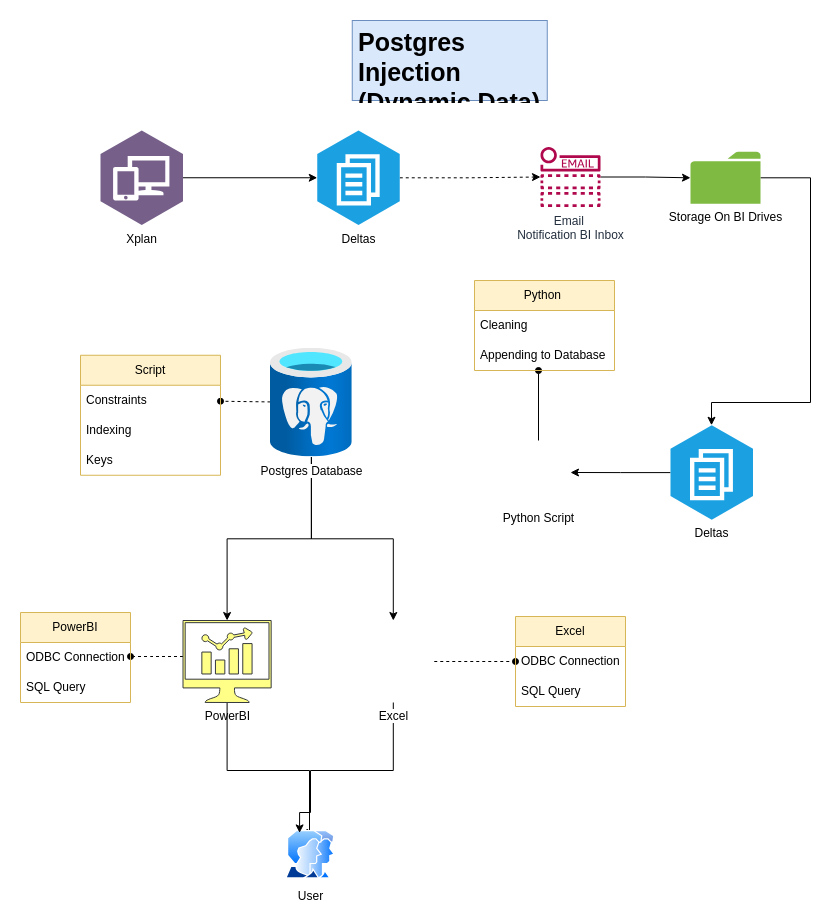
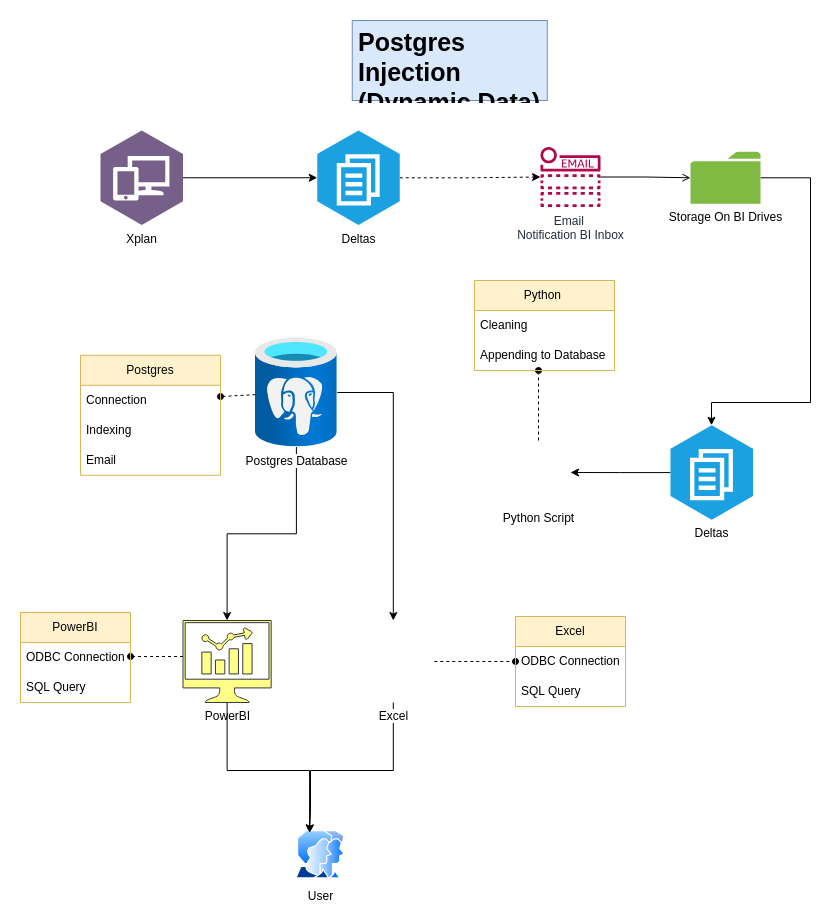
(682, 178) -> (684, 178)
(151, 371) -> (151, 371)
(122, 401) -> (119, 401)
(311, 403) -> (296, 393)
(539, 407) -> (539, 407)
(100, 461) -> (100, 461)
(311, 855) -> (321, 855)
